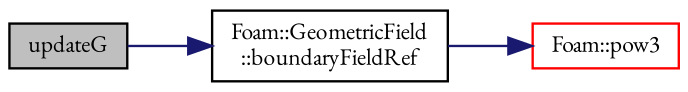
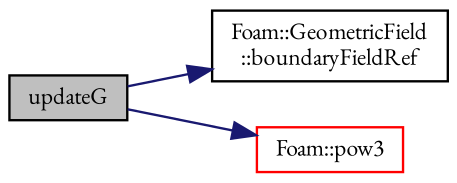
(478, 46) -> (180, 120)
